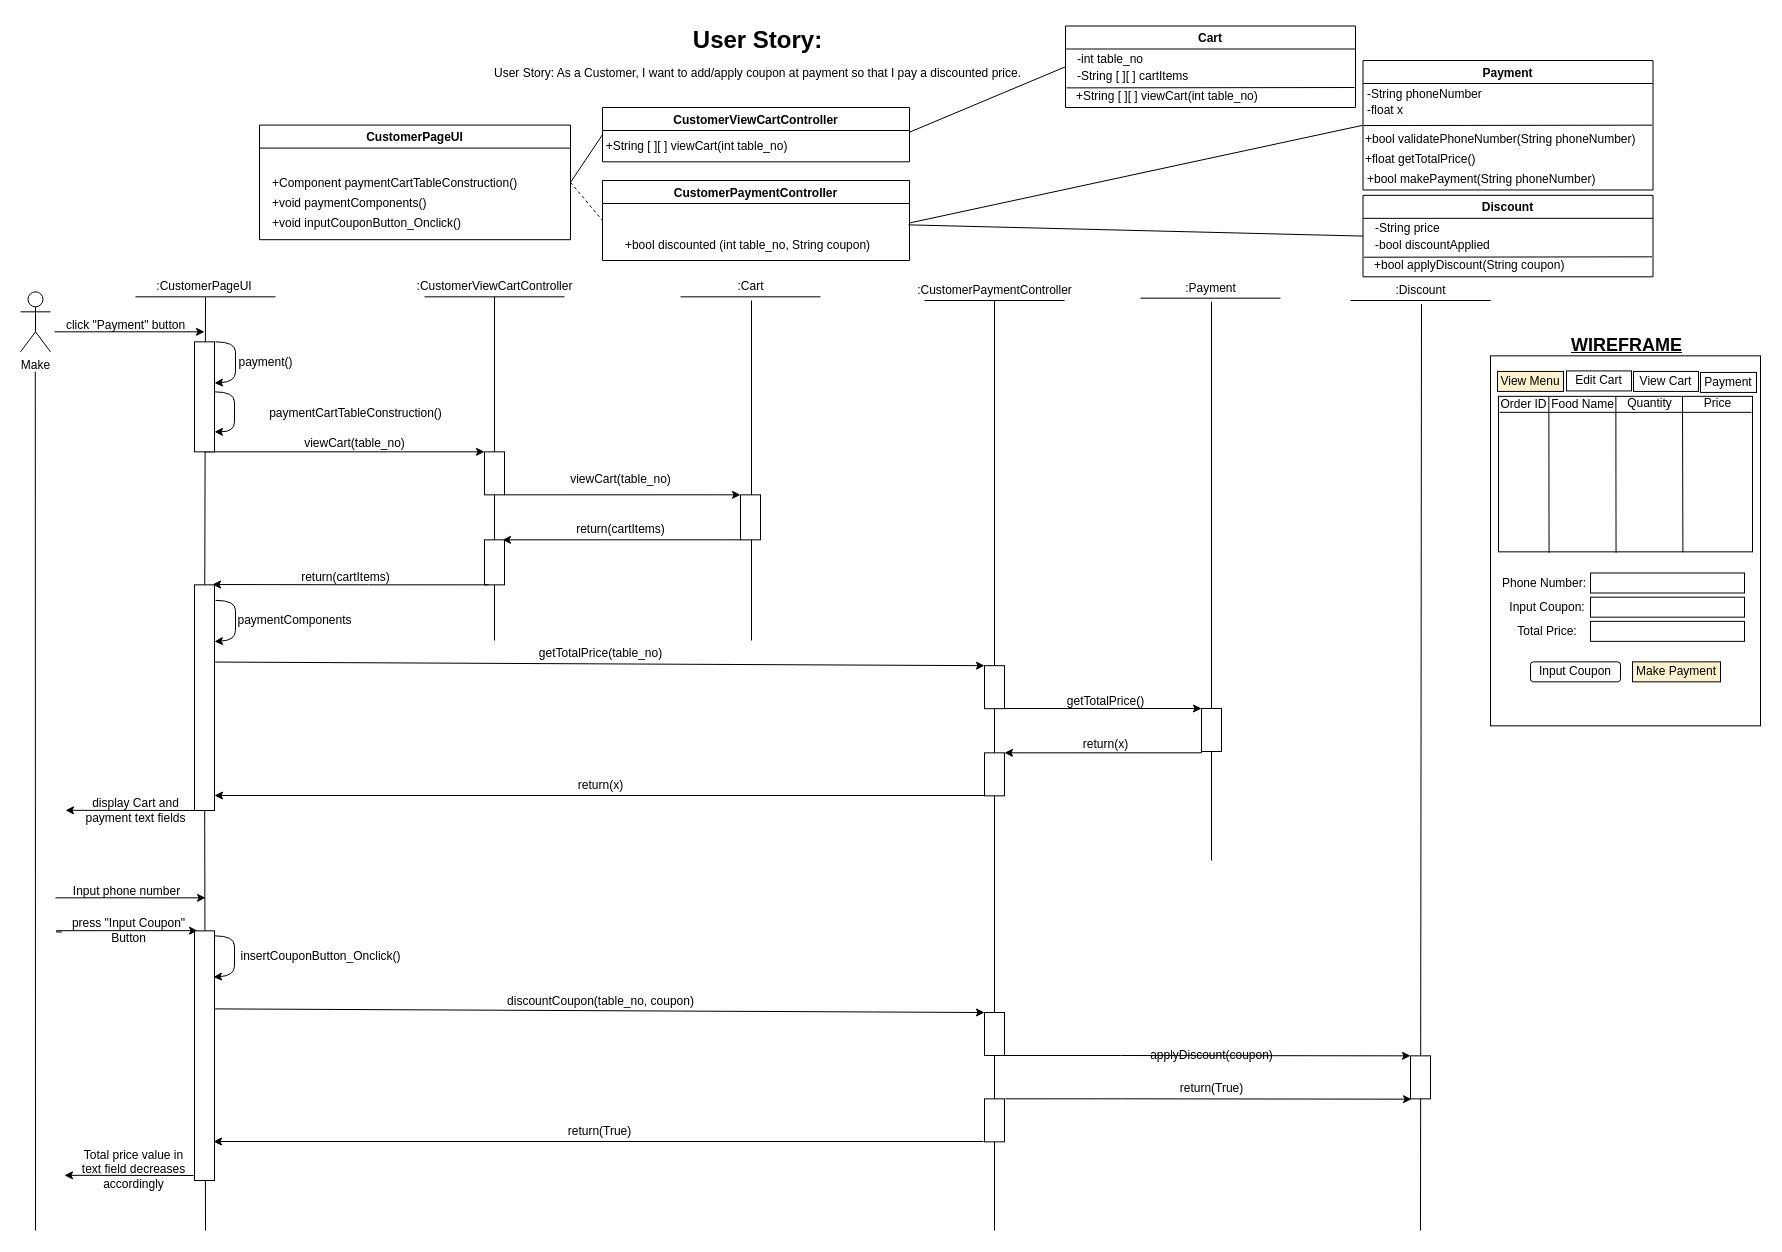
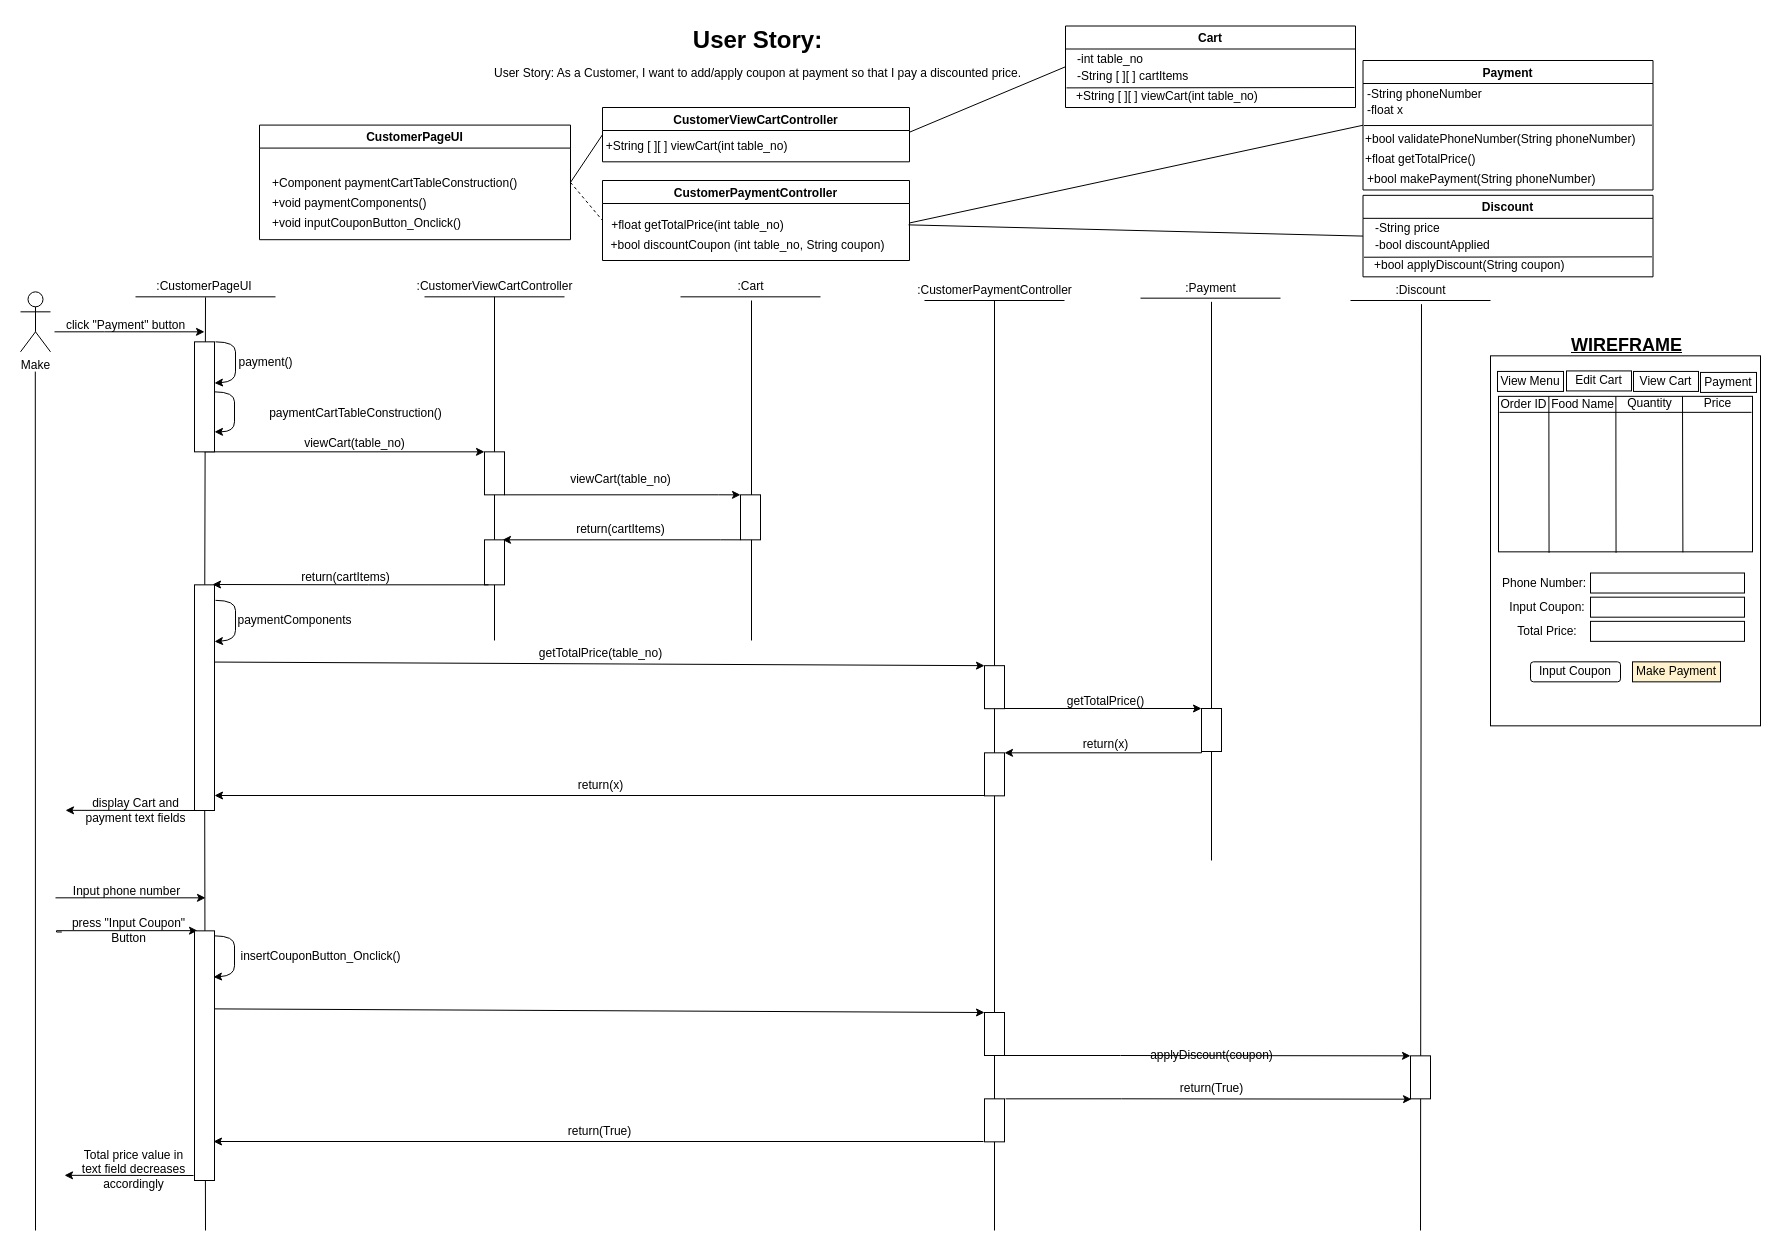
none -> (698, 226)
(748, 246) -> (748, 246)
(1531, 381) -> (1531, 381)
(601, 1002) -> none
